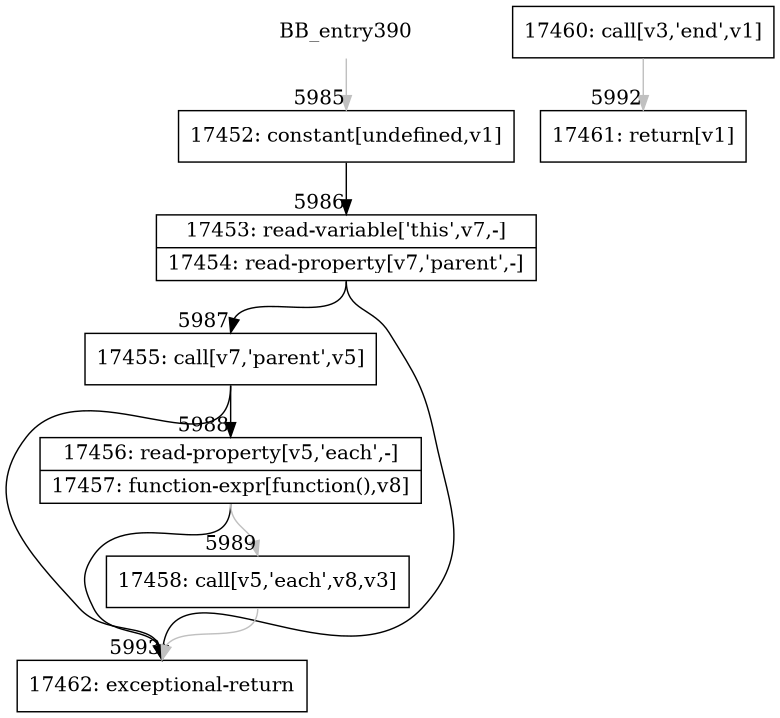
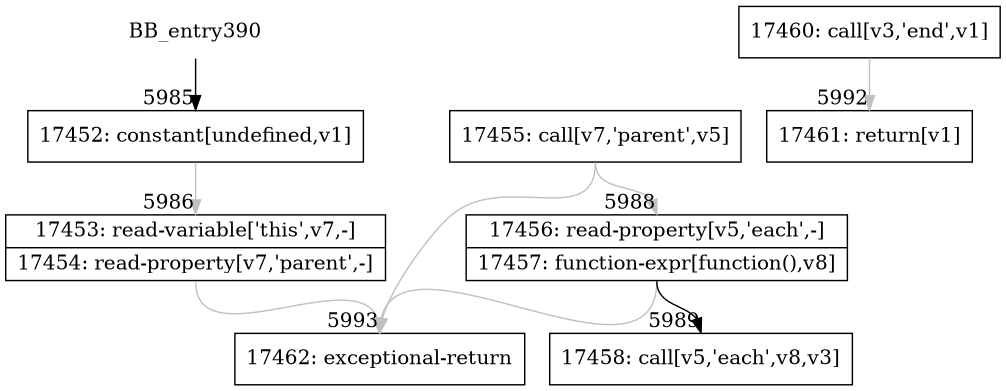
(346, 77) -> (196, 77)
(346, 181) -> (196, 181)
(296, 307) -> none
(231, 404) -> (619, 187)
(12, 460) -> (470, 204)
(239, 524) -> (672, 304)
(104, 546) -> (525, 309)
(445, 574) -> (281, 308)
(217, 634) -> none
